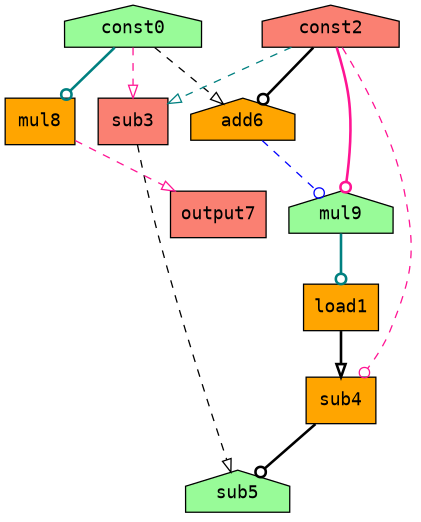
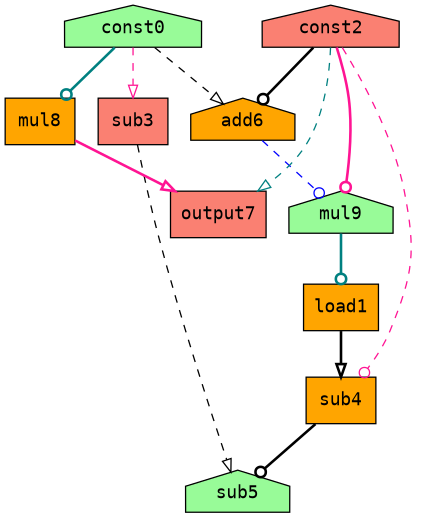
(236, 72) -> (316, 124)
(119, 163) -> (119, 163)
